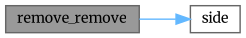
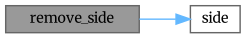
(72, 19) -> (72, 19)
